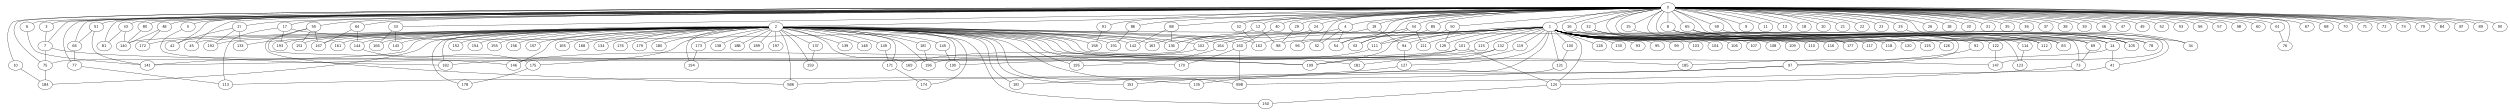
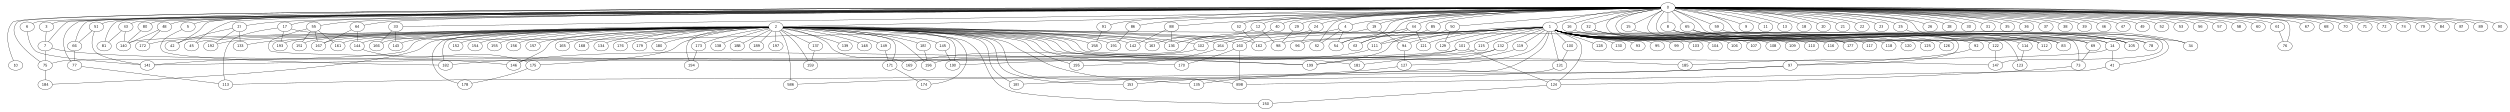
(498, 74) -> (326, 36)
(30, 75) -> none
